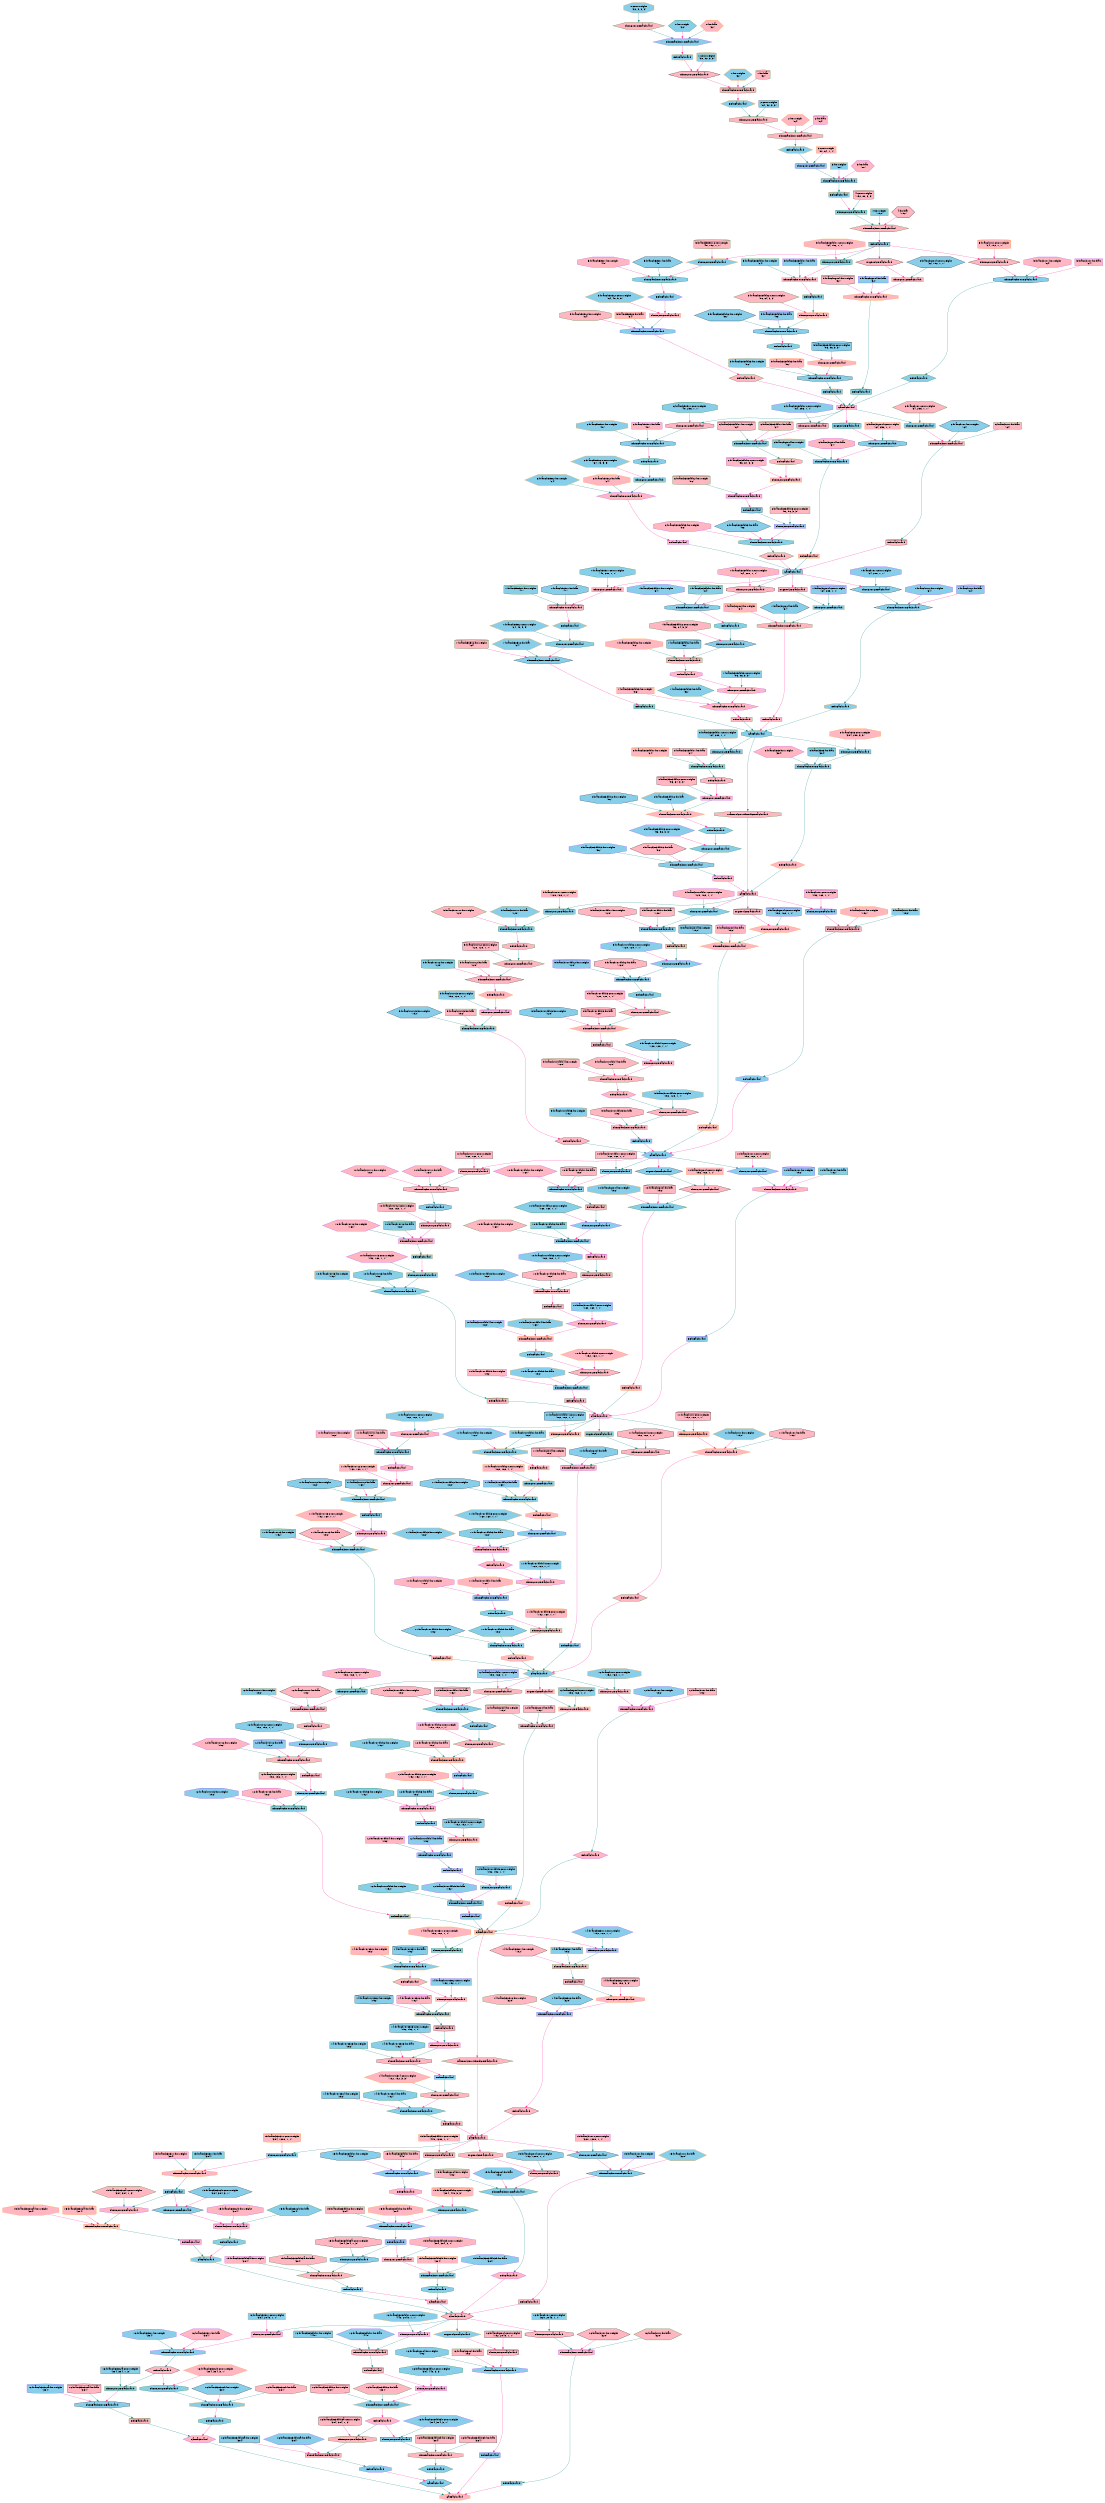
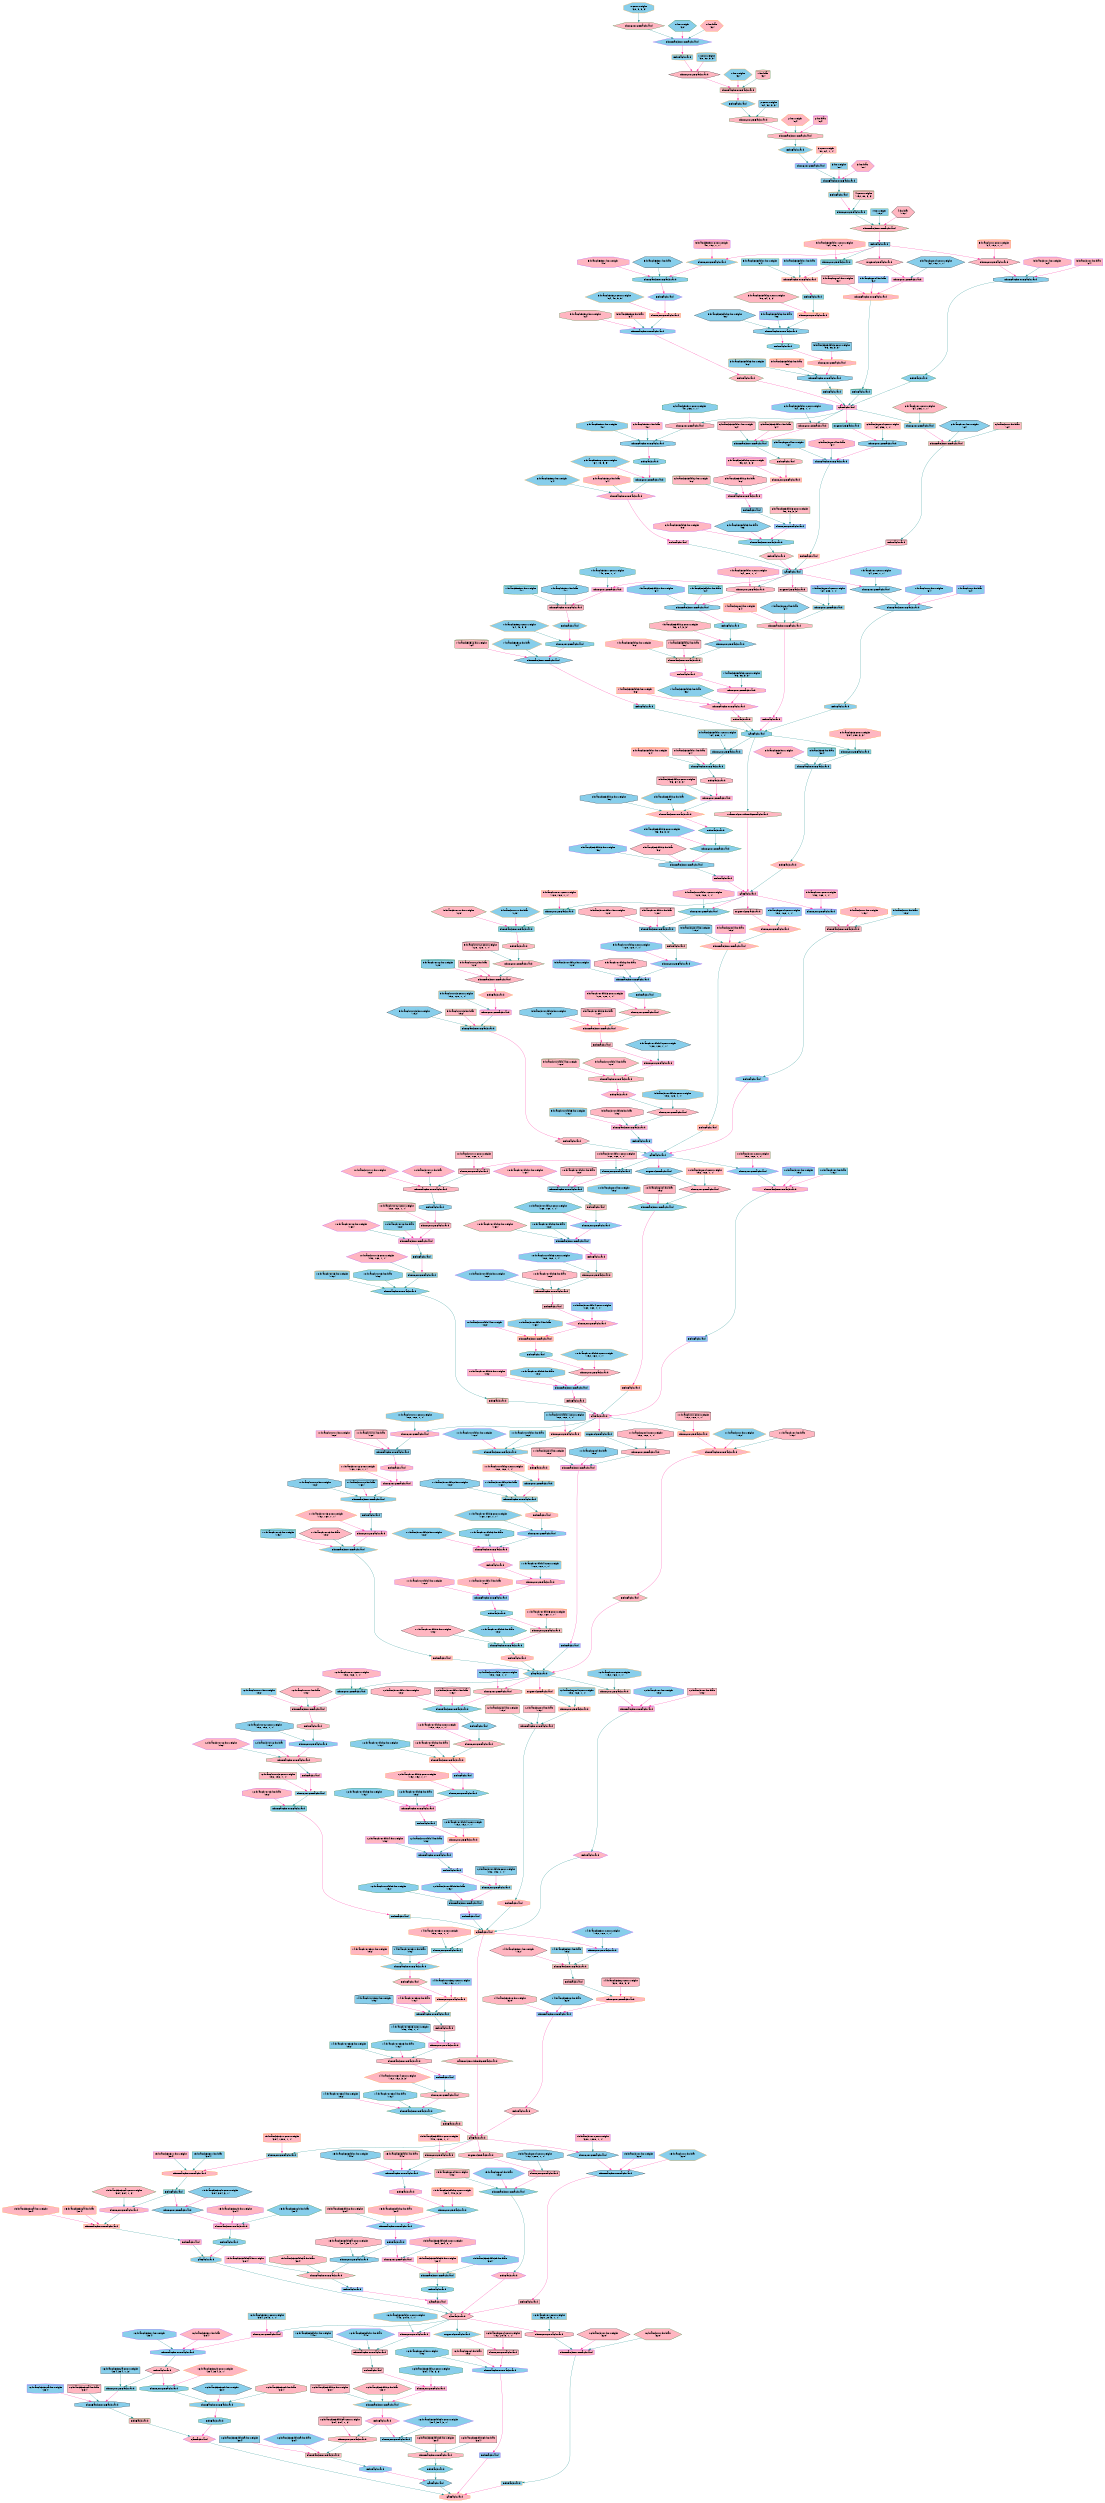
(712, 244) -> (712, 244)
none -> (740, 480)
(684, 644) -> (684, 644)
(594, 1355) -> (594, 1355)
(433, 1631) -> (433, 1631)
(212, 1793) -> none
